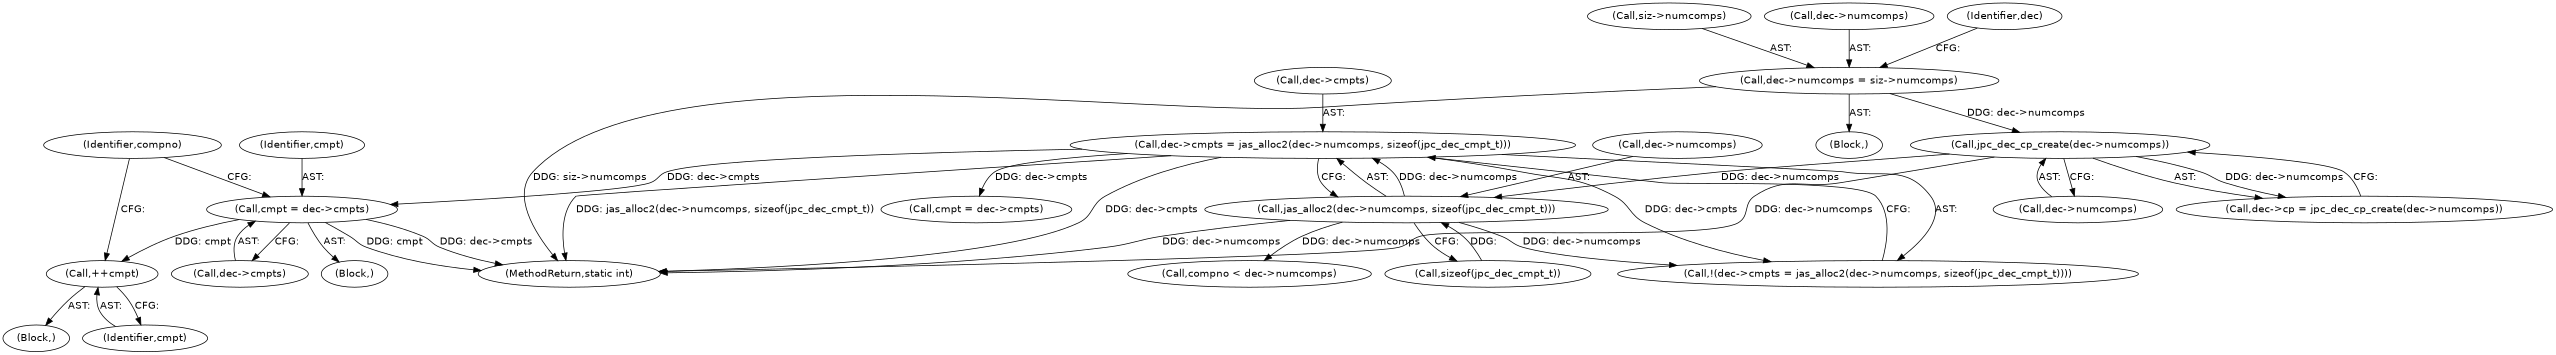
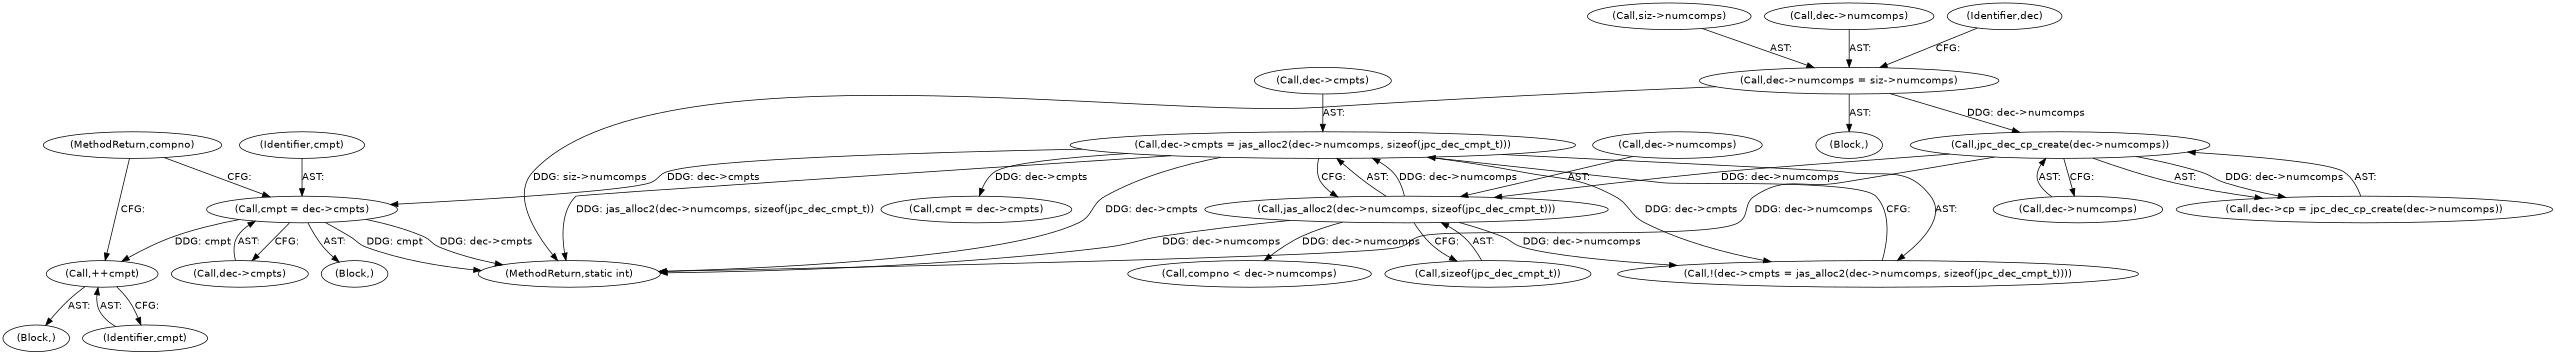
(133, 145) -> (133, 145)
(2367, 177) -> (2367, 177)
(1485, 242) -> (1485, 242)
